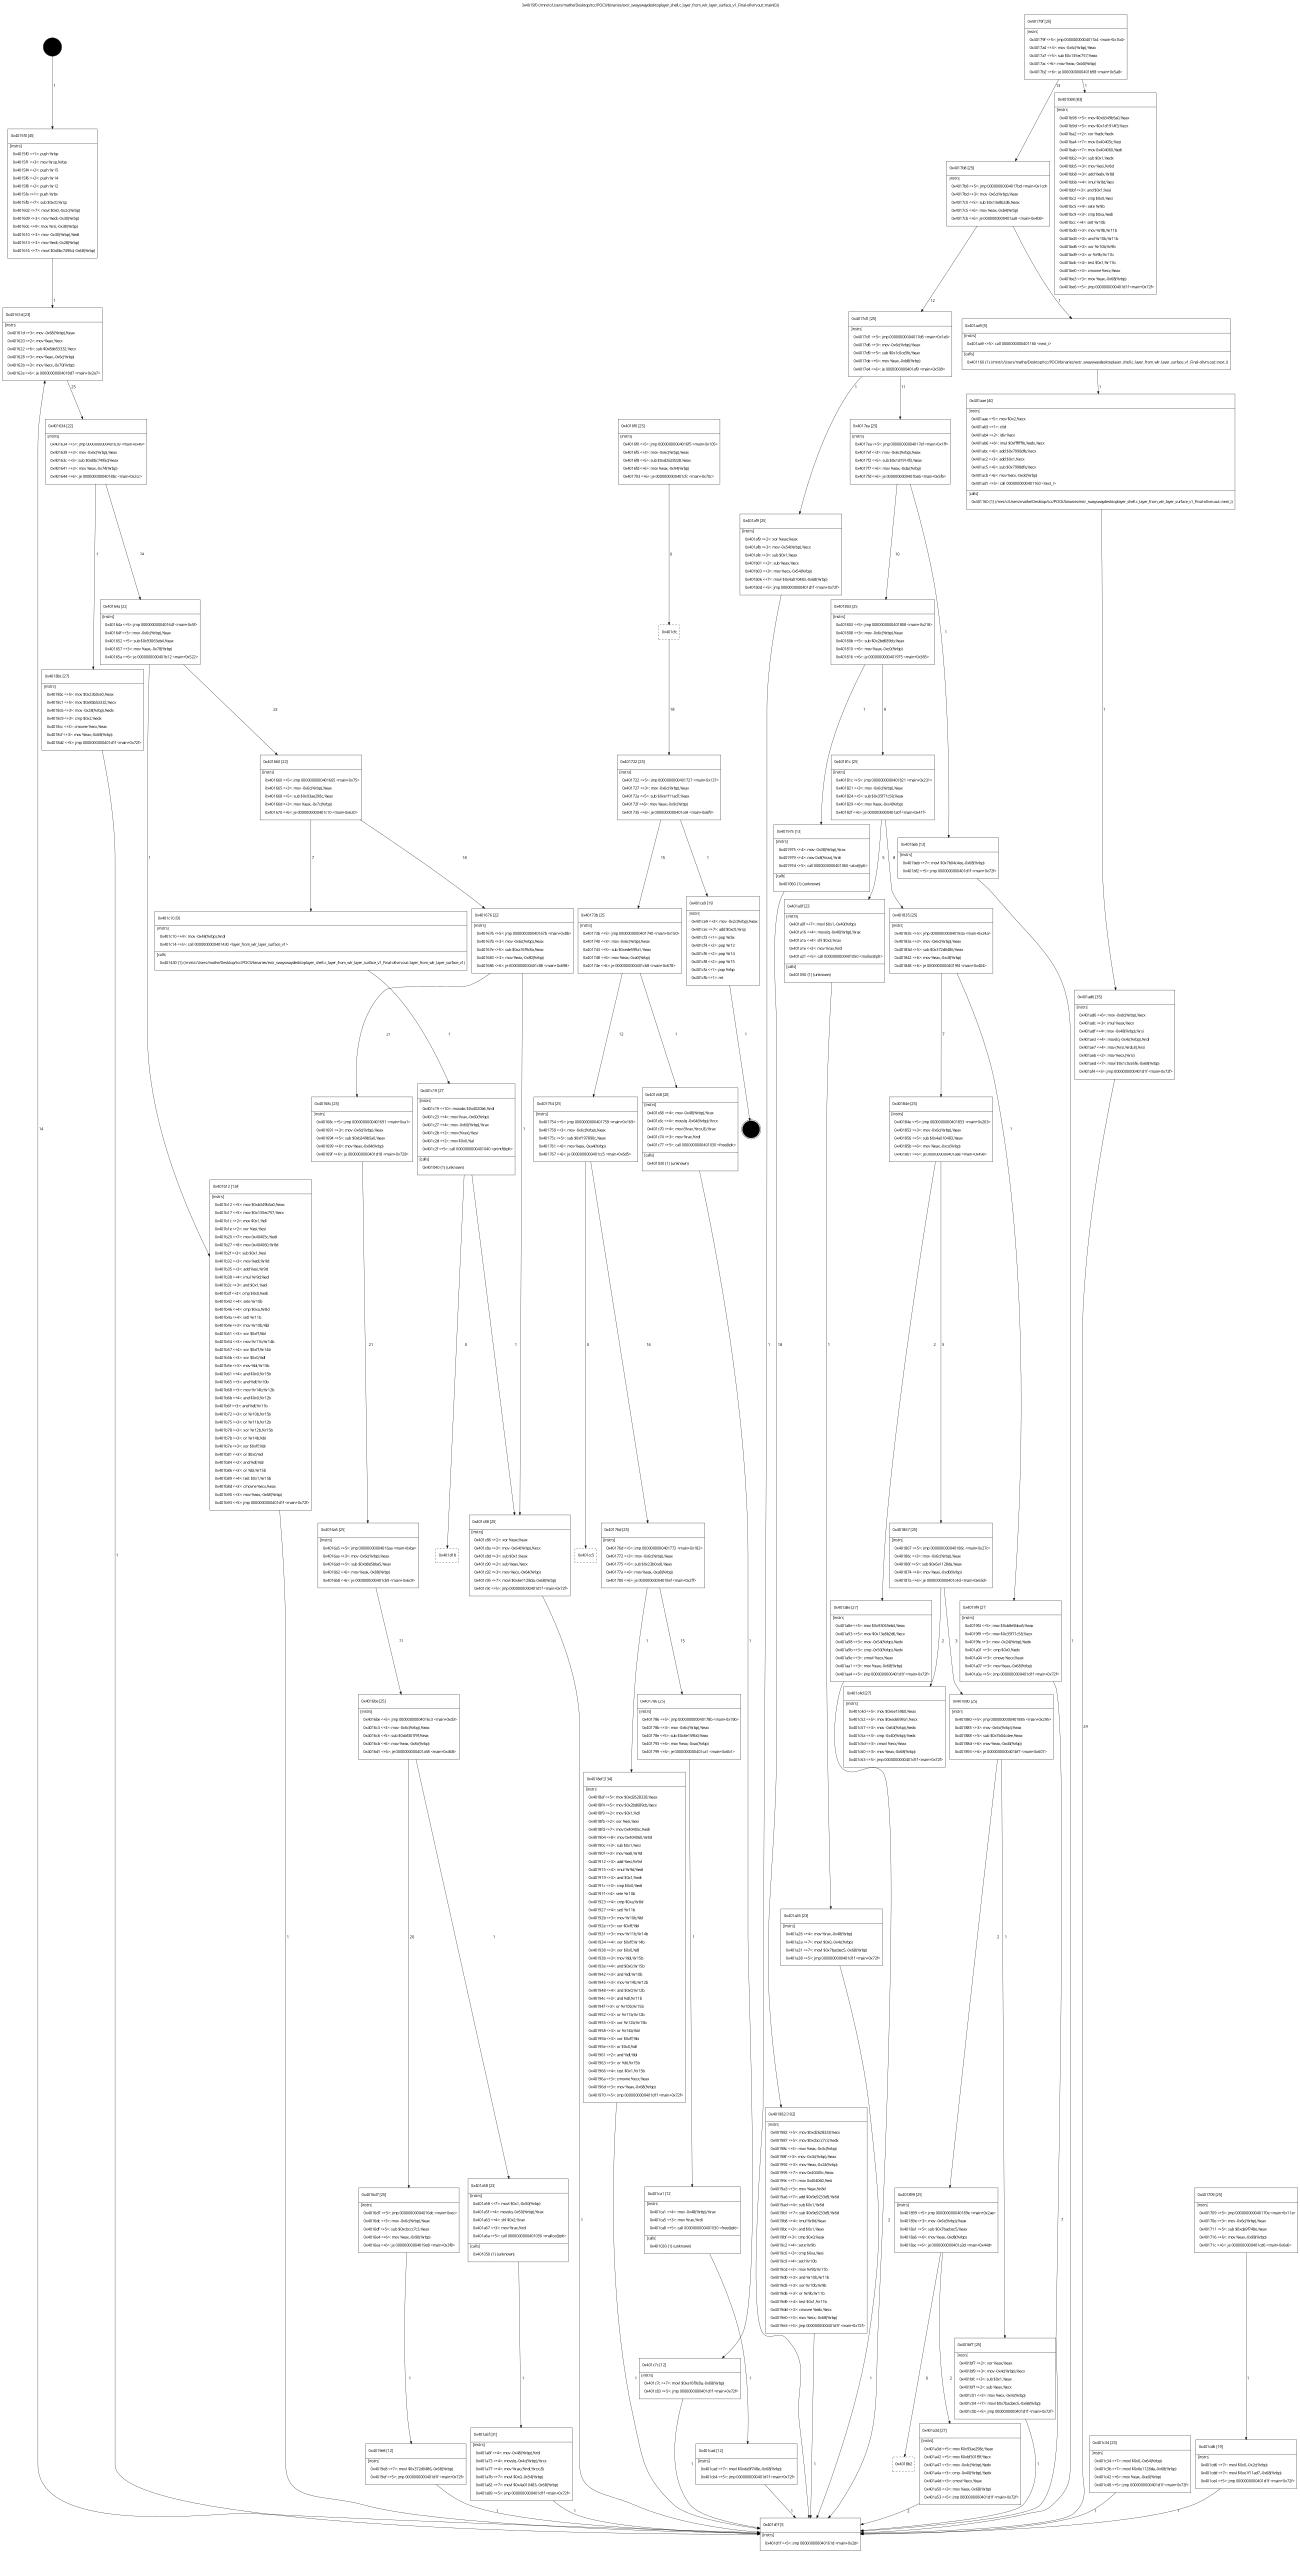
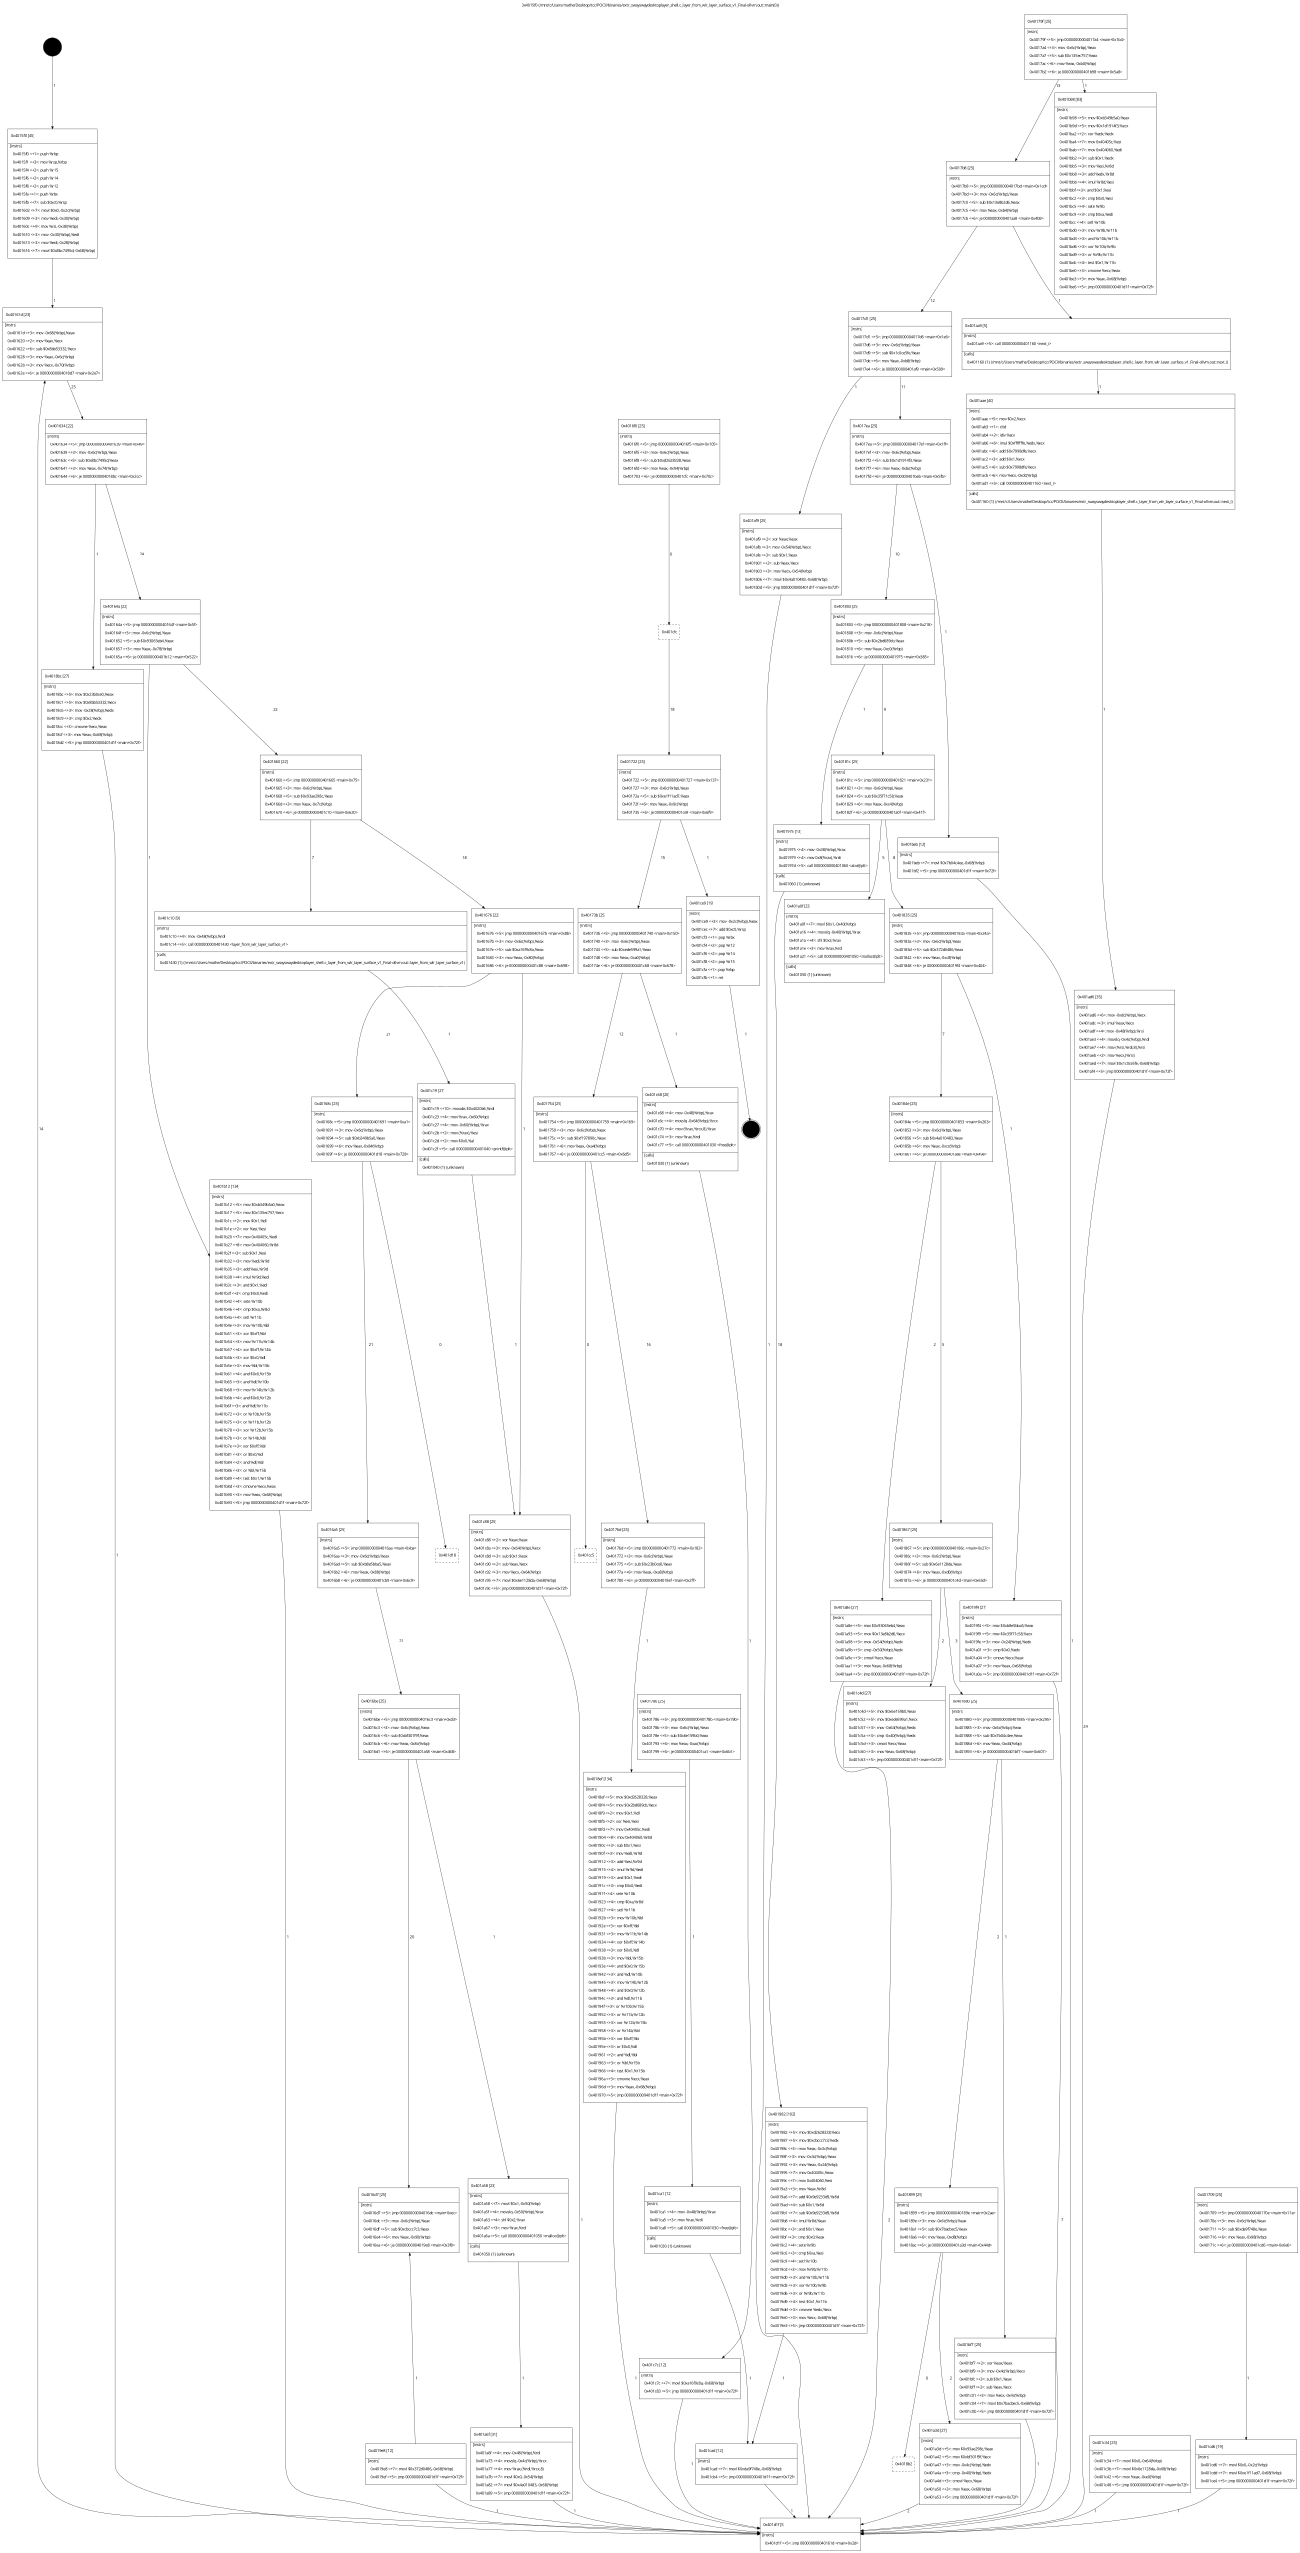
(456, 1360) -> (410, 1353)
(671, 1640) -> none
(832, 1937) -> none
(405, 2347) -> (413, 2350)
(812, 2424) -> (768, 2387)
